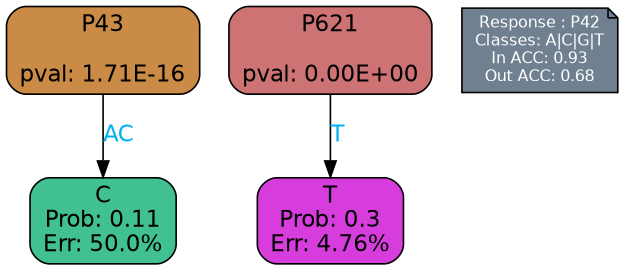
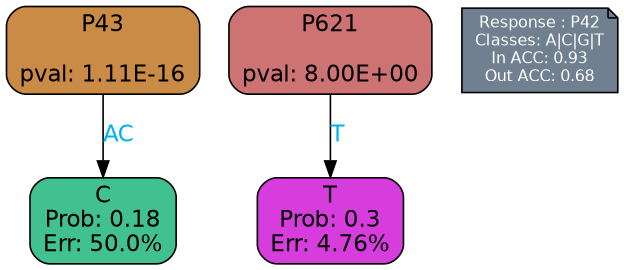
(103, 50) -> (103, 50)
(330, 50) -> (330, 50)
(103, 221) -> (103, 221)
